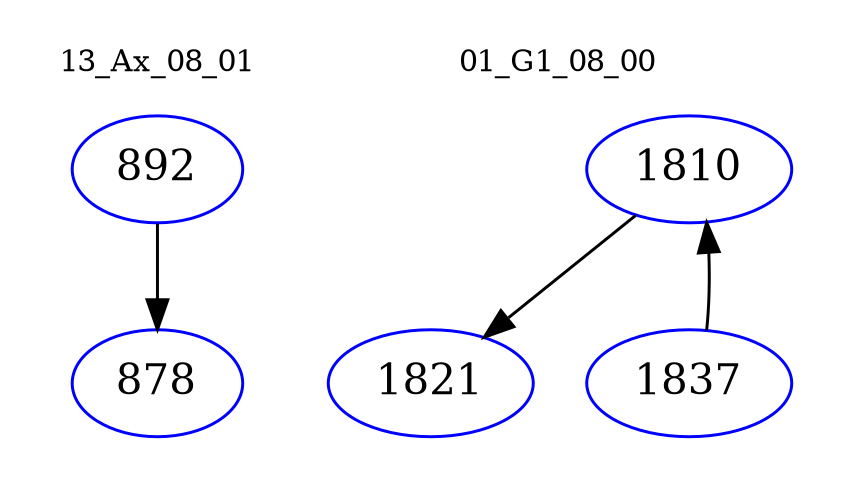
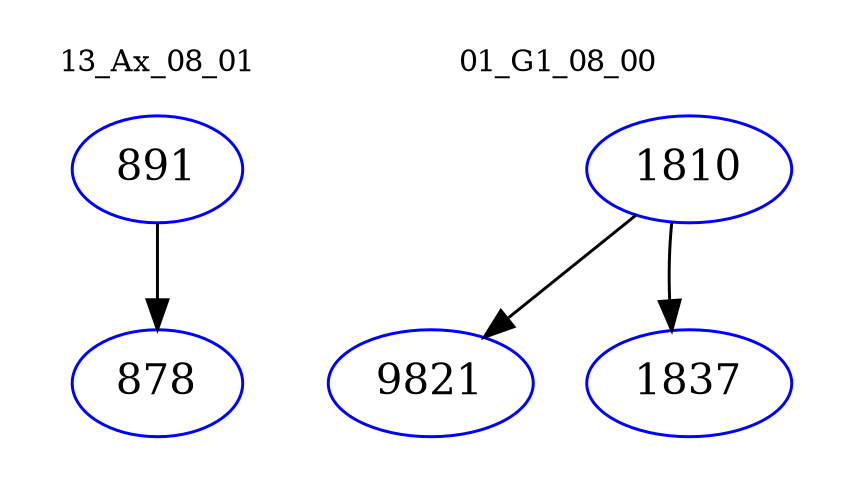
(157, 169) -> (157, 169)
(709, 292) -> (669, 261)
(431, 383) -> (431, 383)
